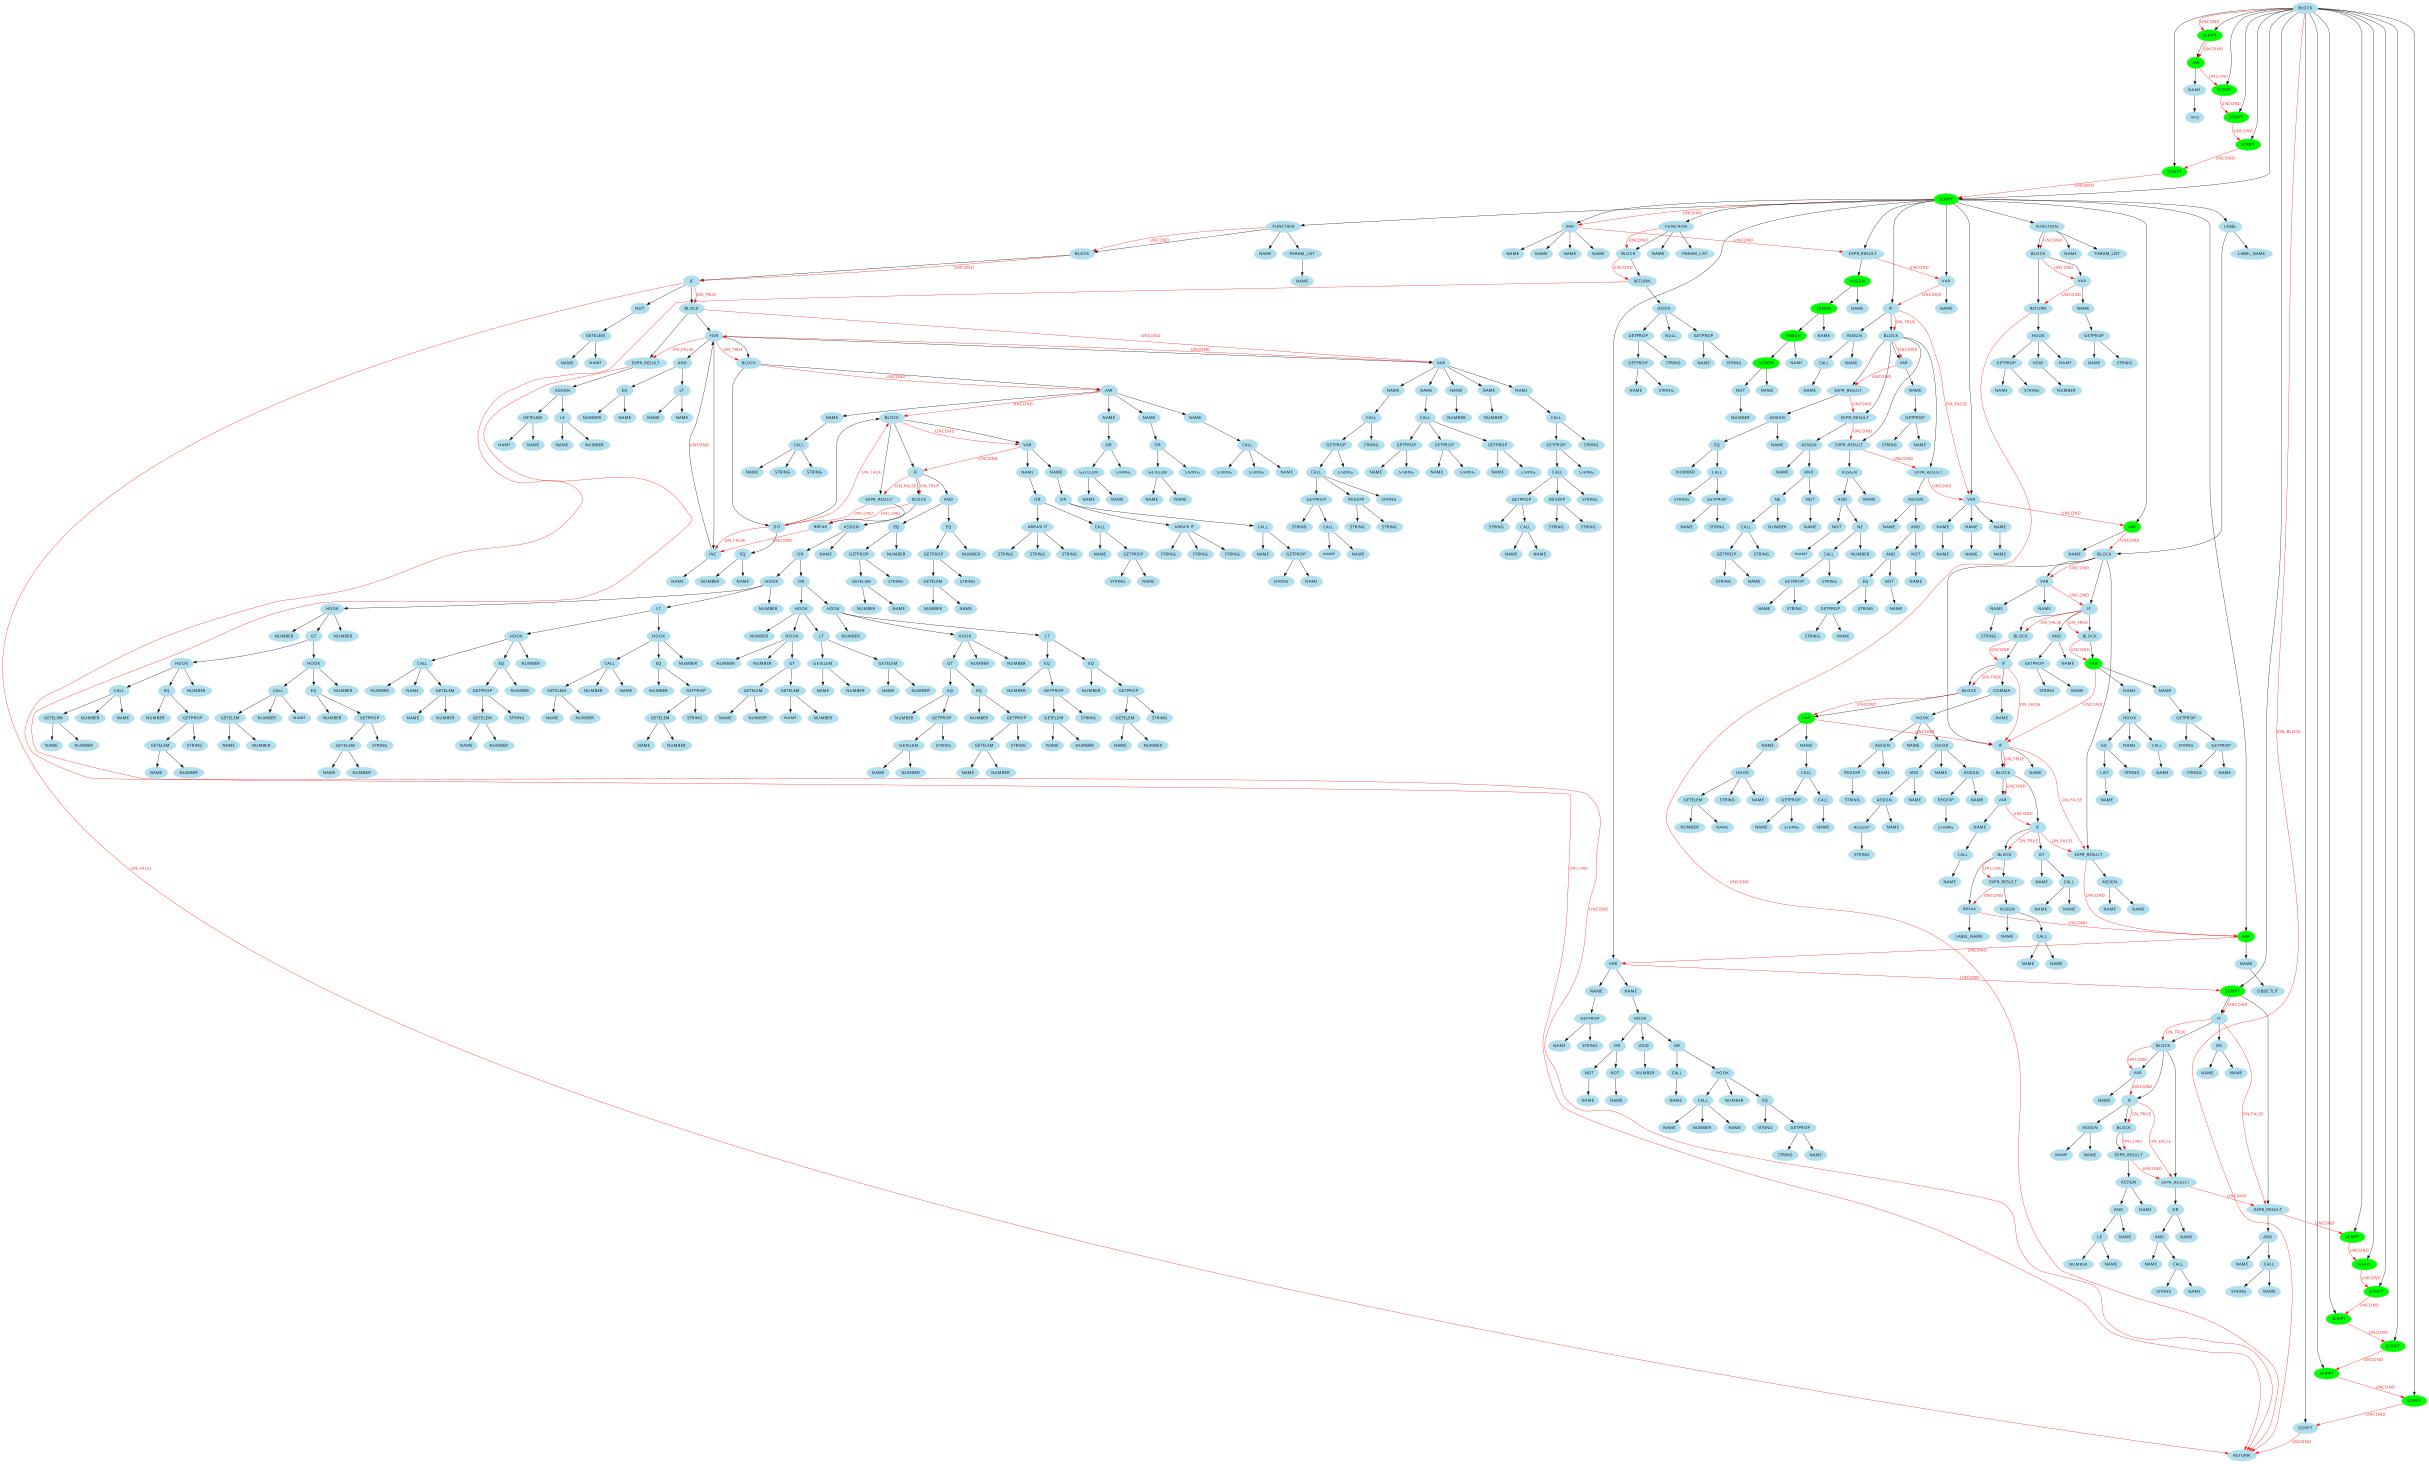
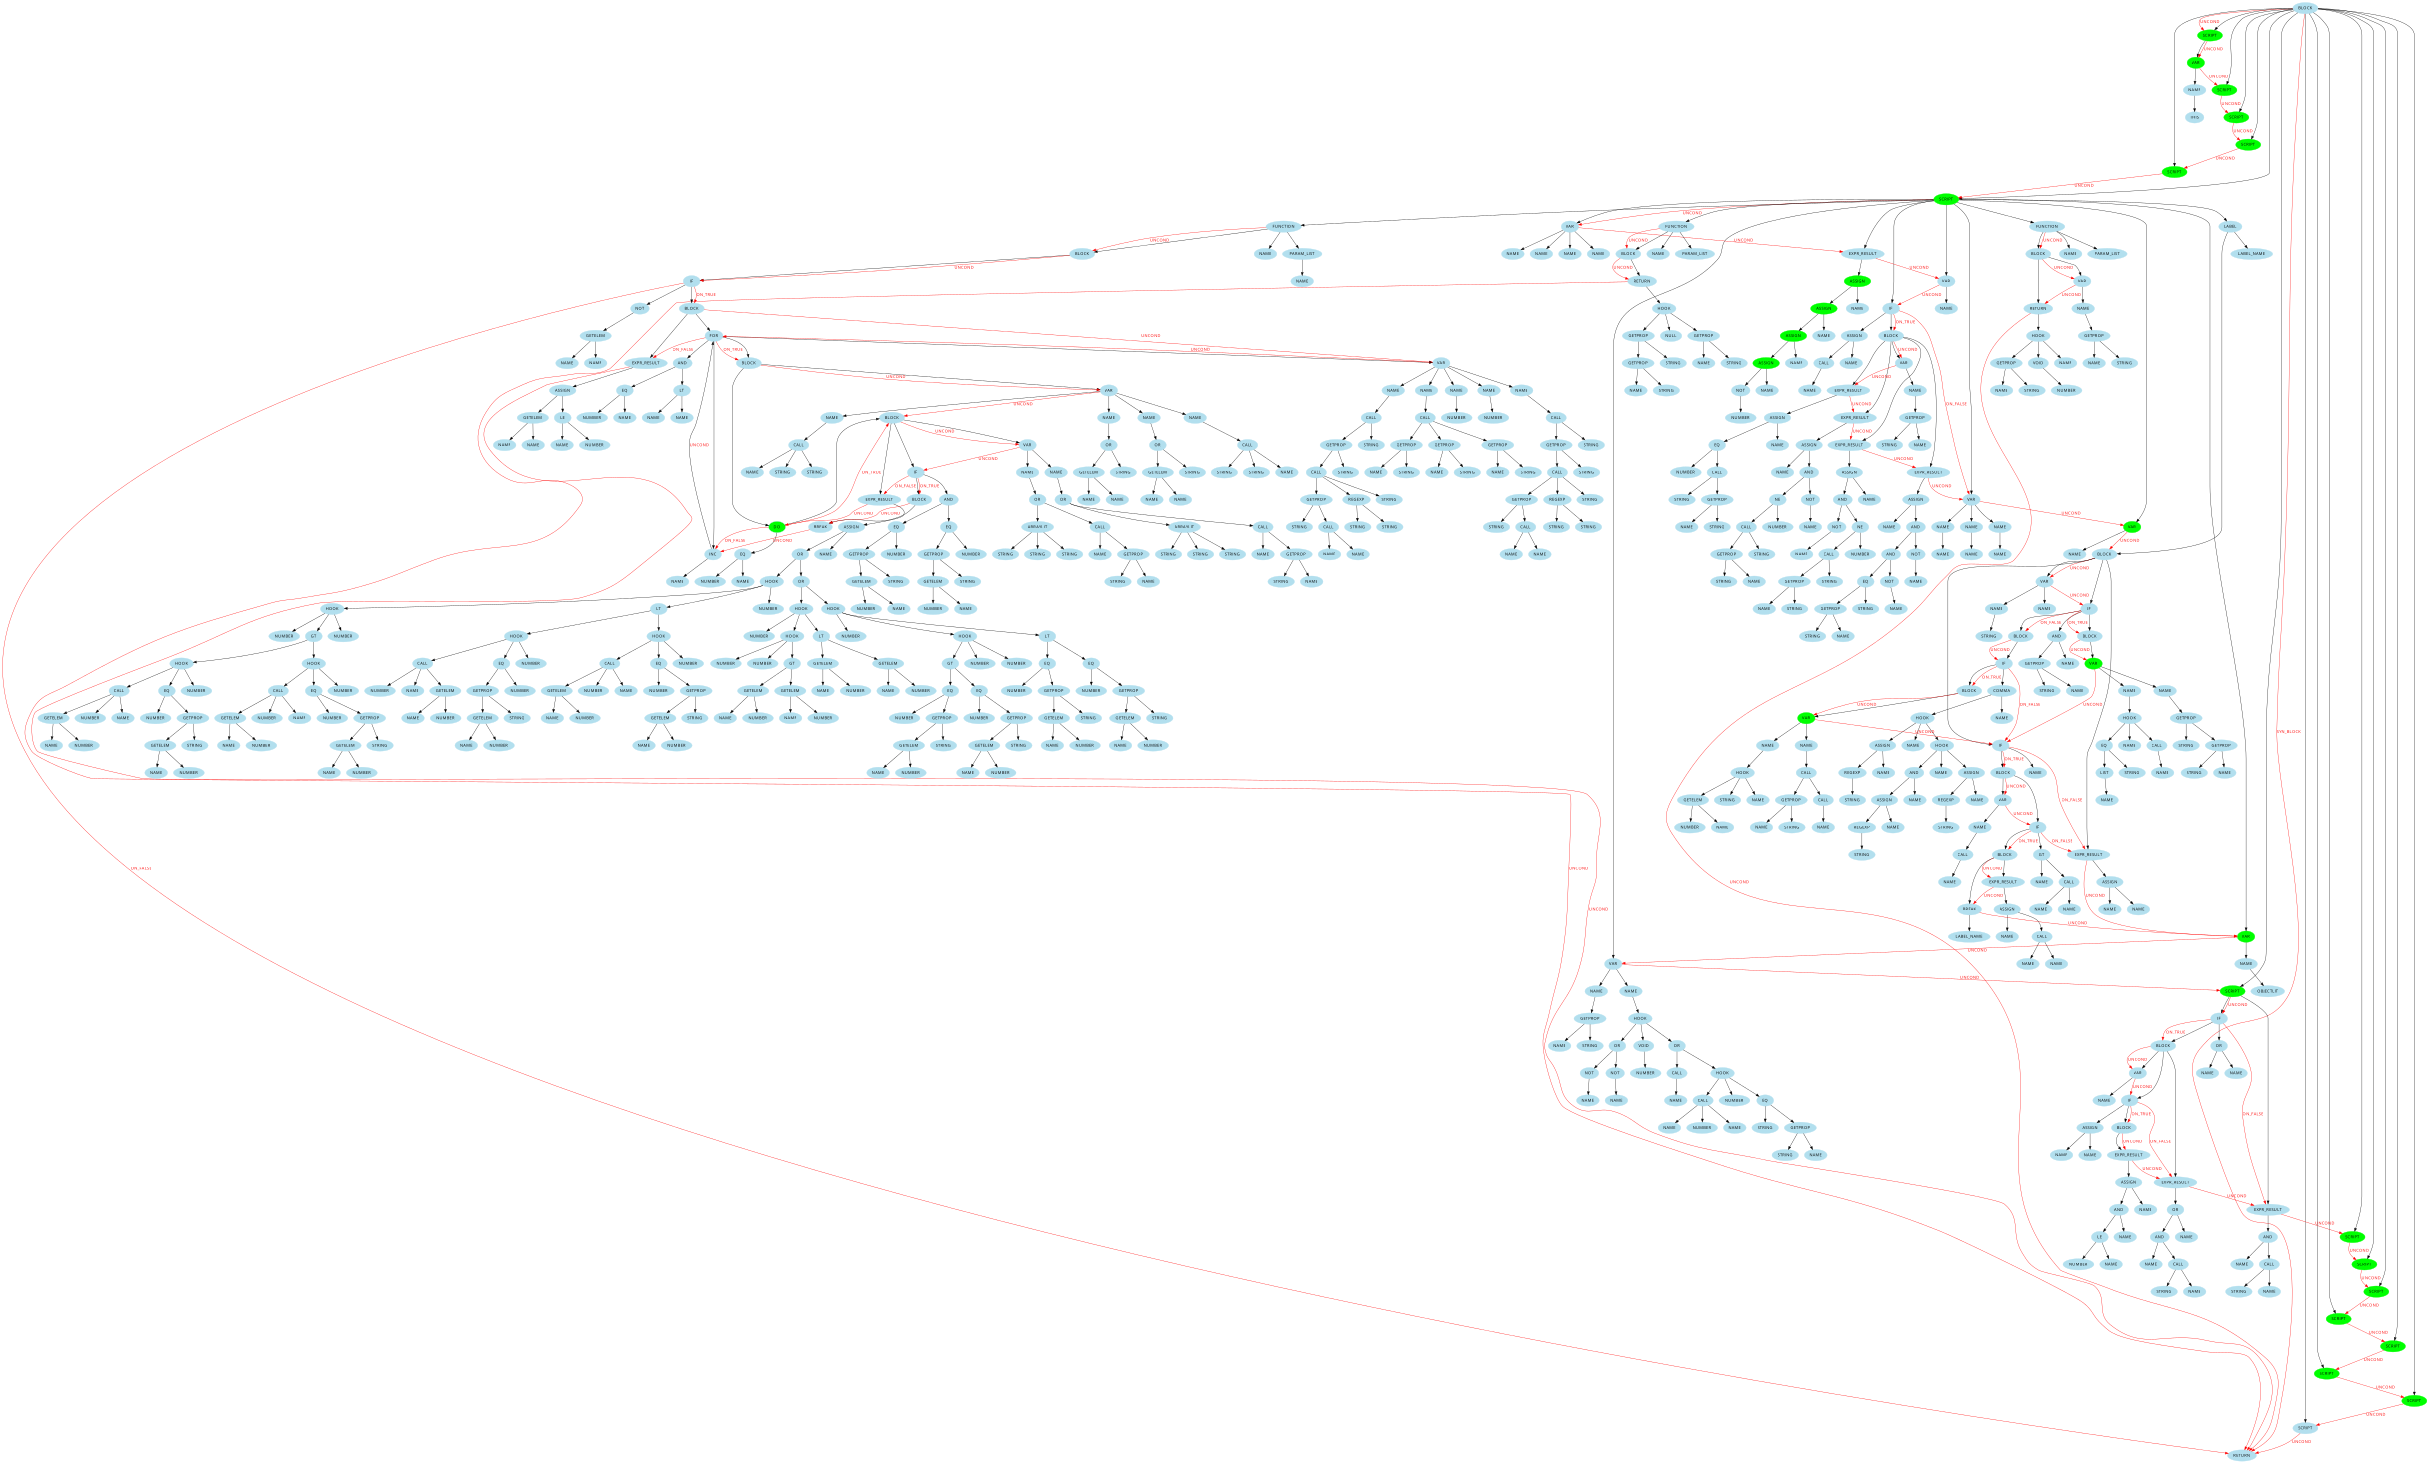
(777, 527) -> (777, 527)
